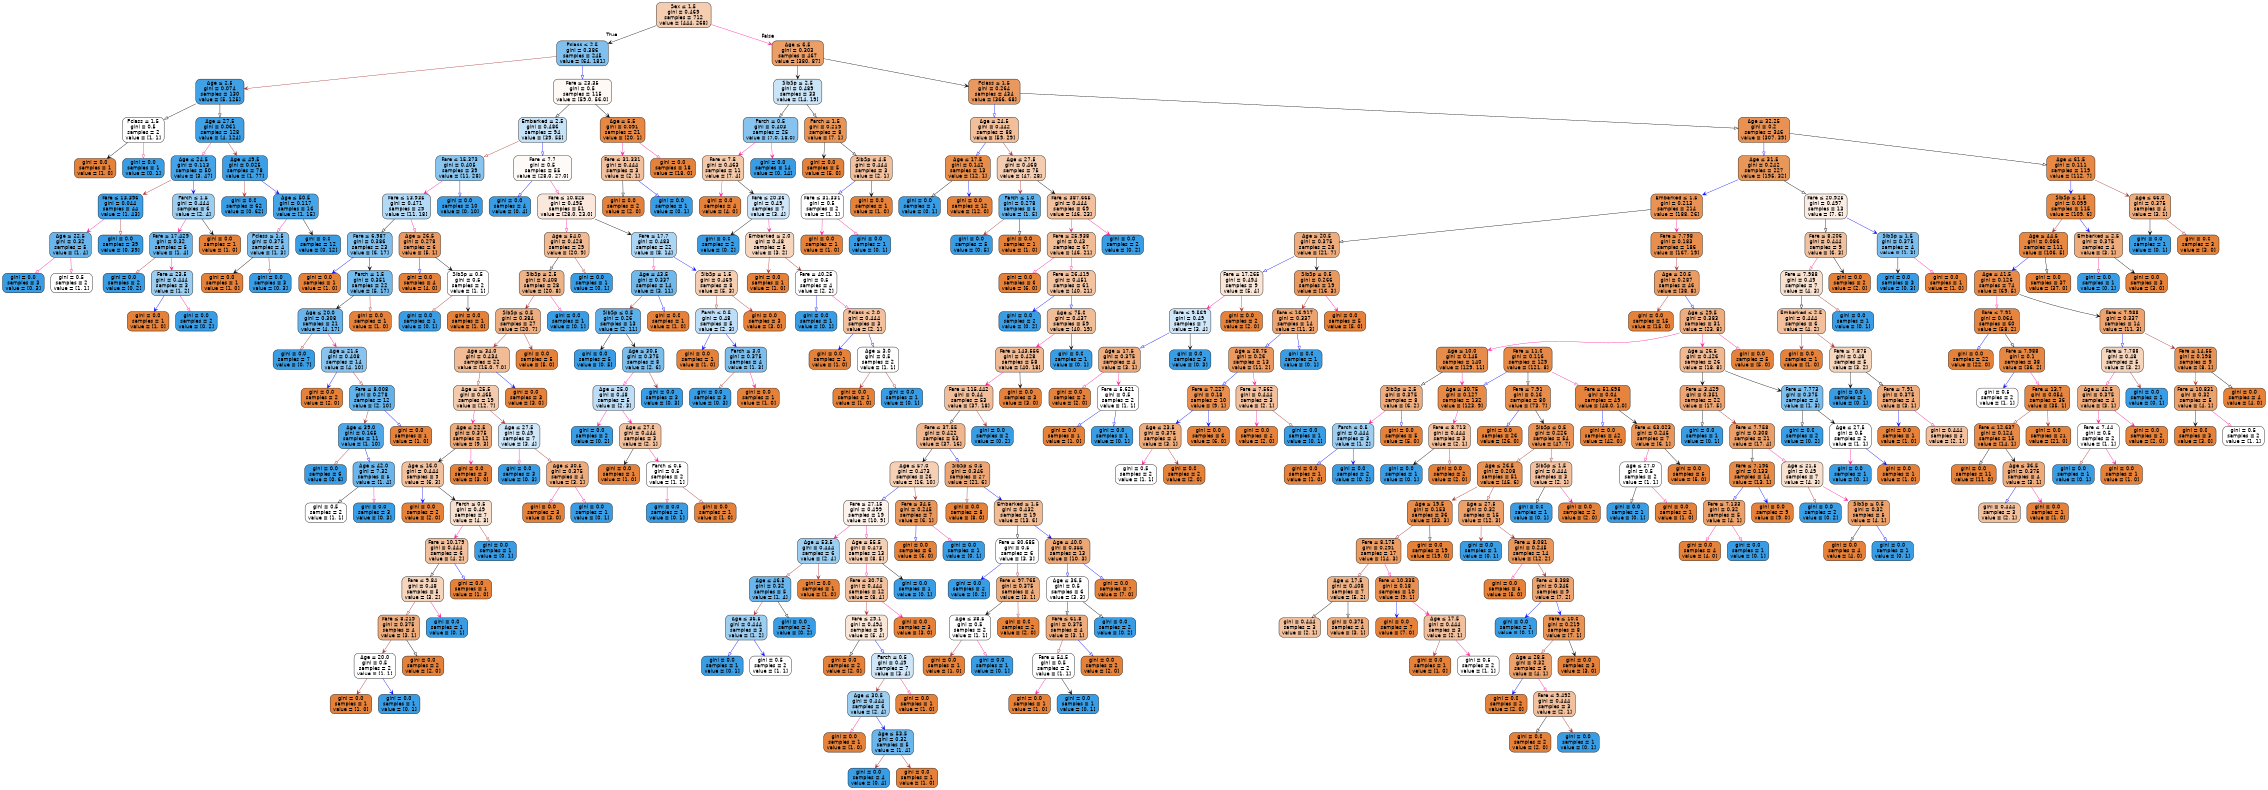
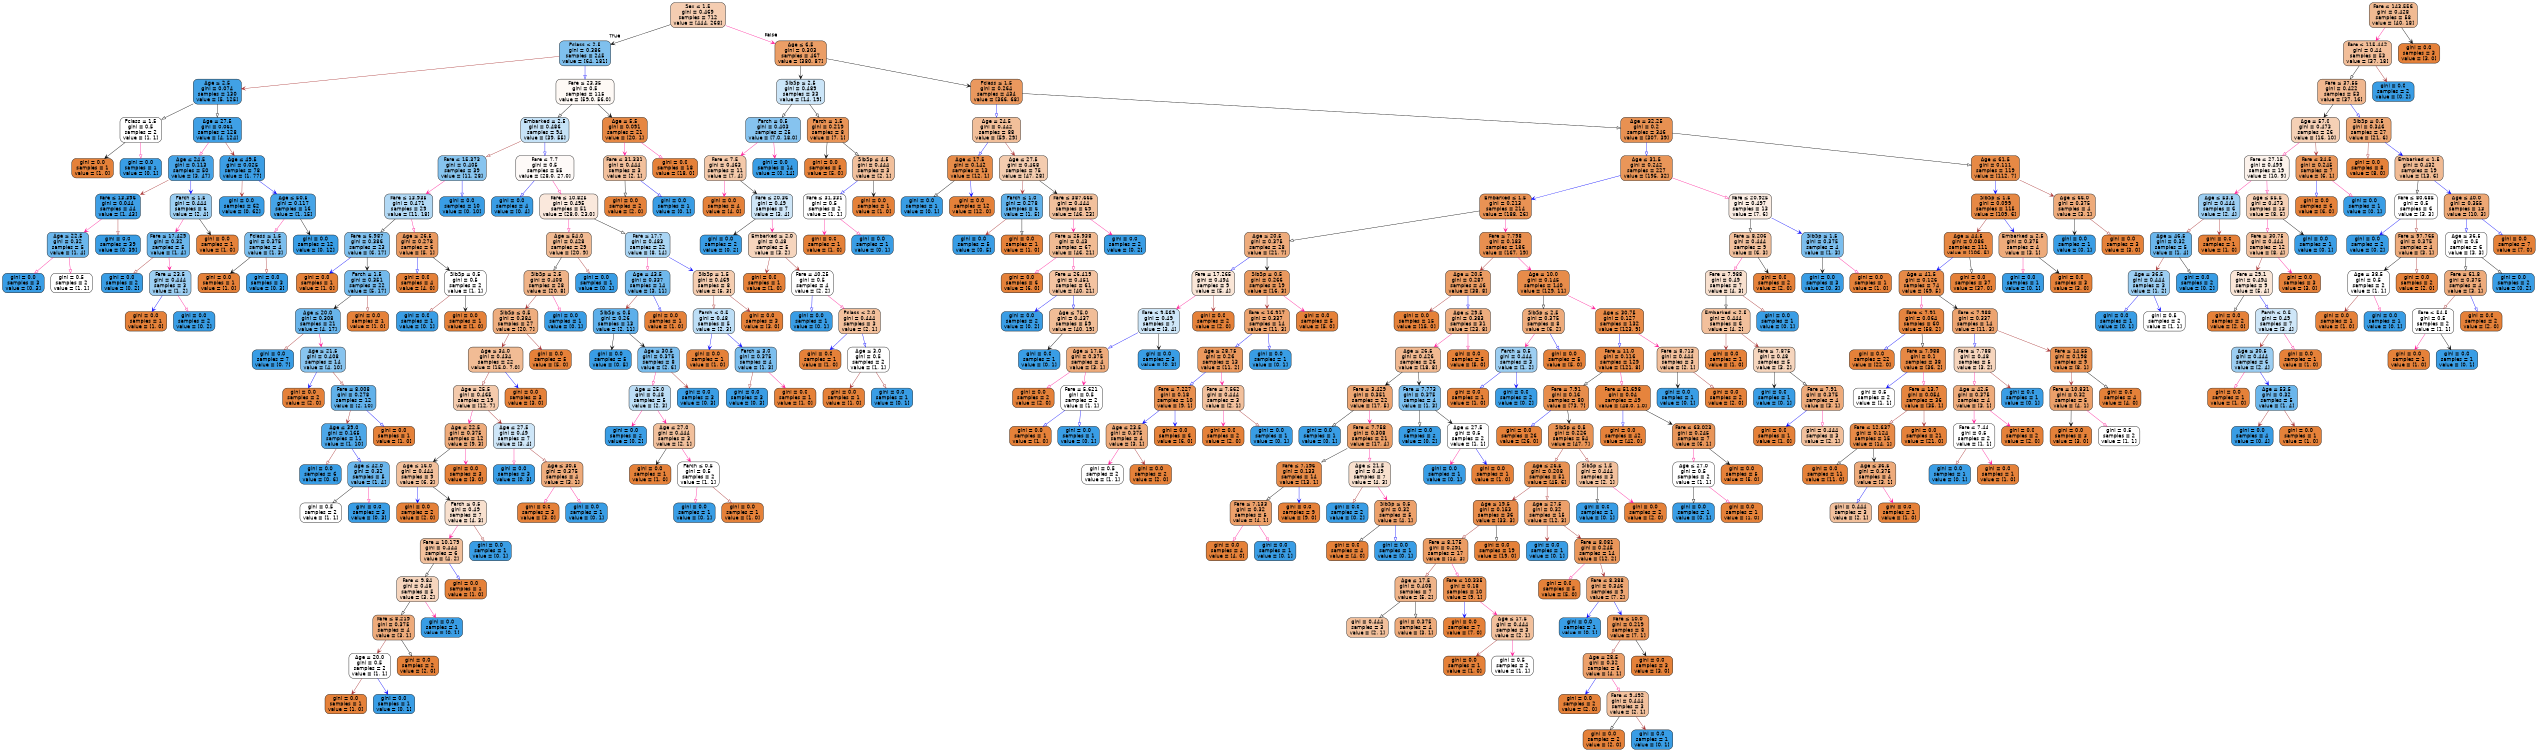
(1793, 186) -> (1699, 187)
(611, 226) -> (608, 226)
(1047, 339) -> none
(1586, 342) -> (1523, 263)
(1497, 378) -> (1620, 339)
(1726, 416) -> (1370, 415)
(374, 471) -> (369, 471)
(892, 492) -> (2292, 148)
(1739, 492) -> (1276, 492)
(412, 607) -> (407, 607)
